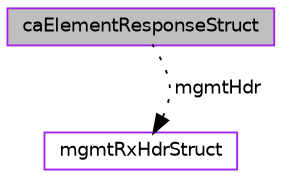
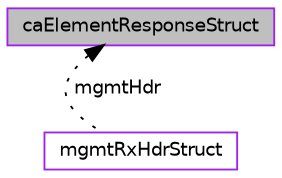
(169, 79) -> (67, 99)
